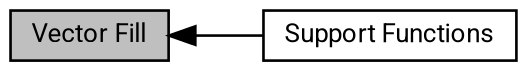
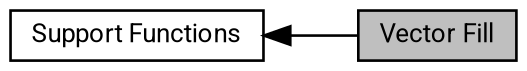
(229, 36) -> (324, 36)
